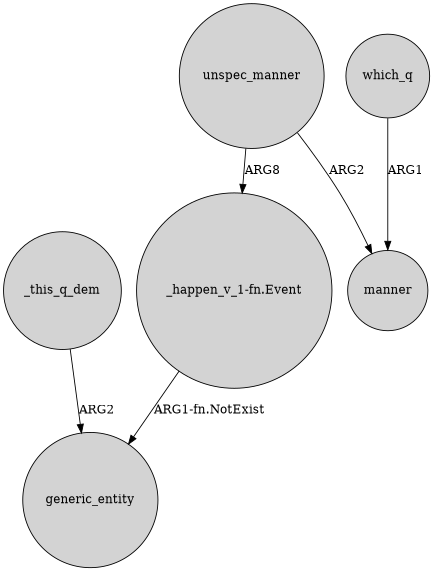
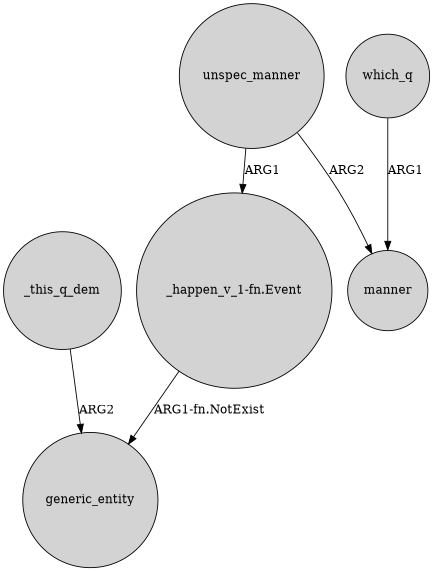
(263, 171) -> (263, 171)
